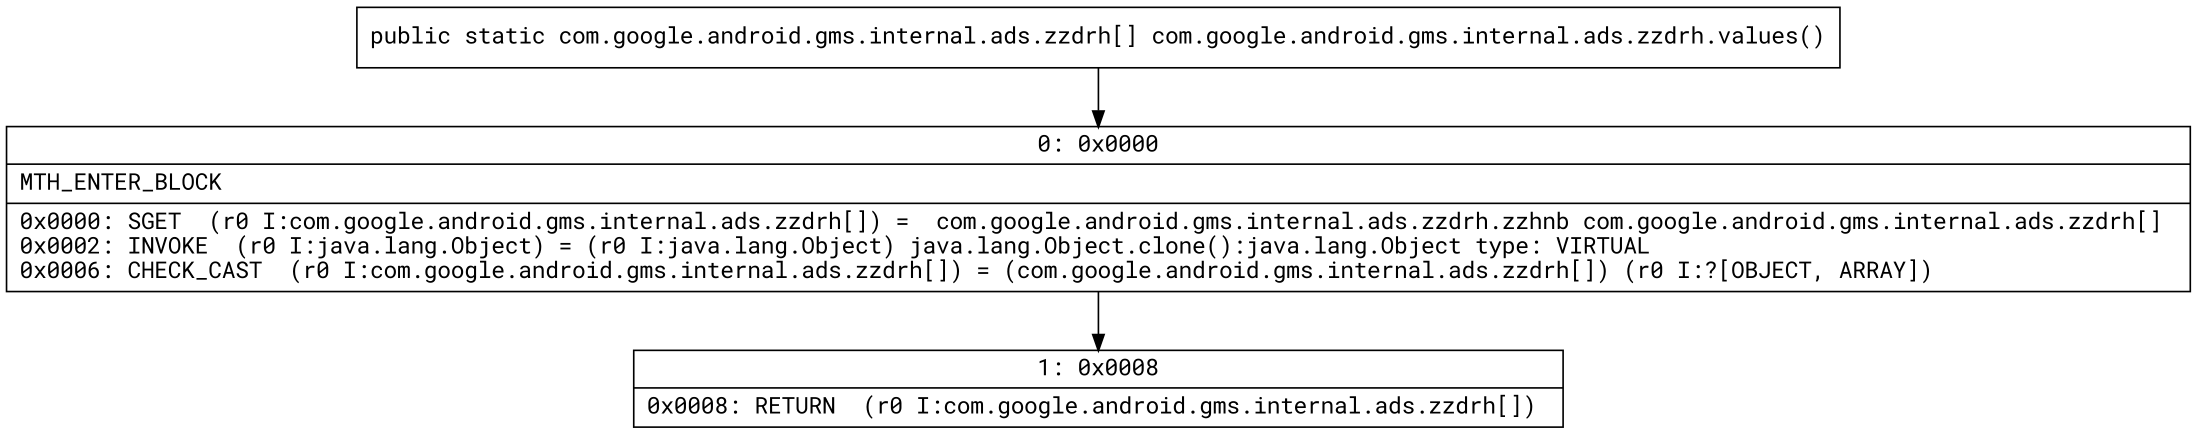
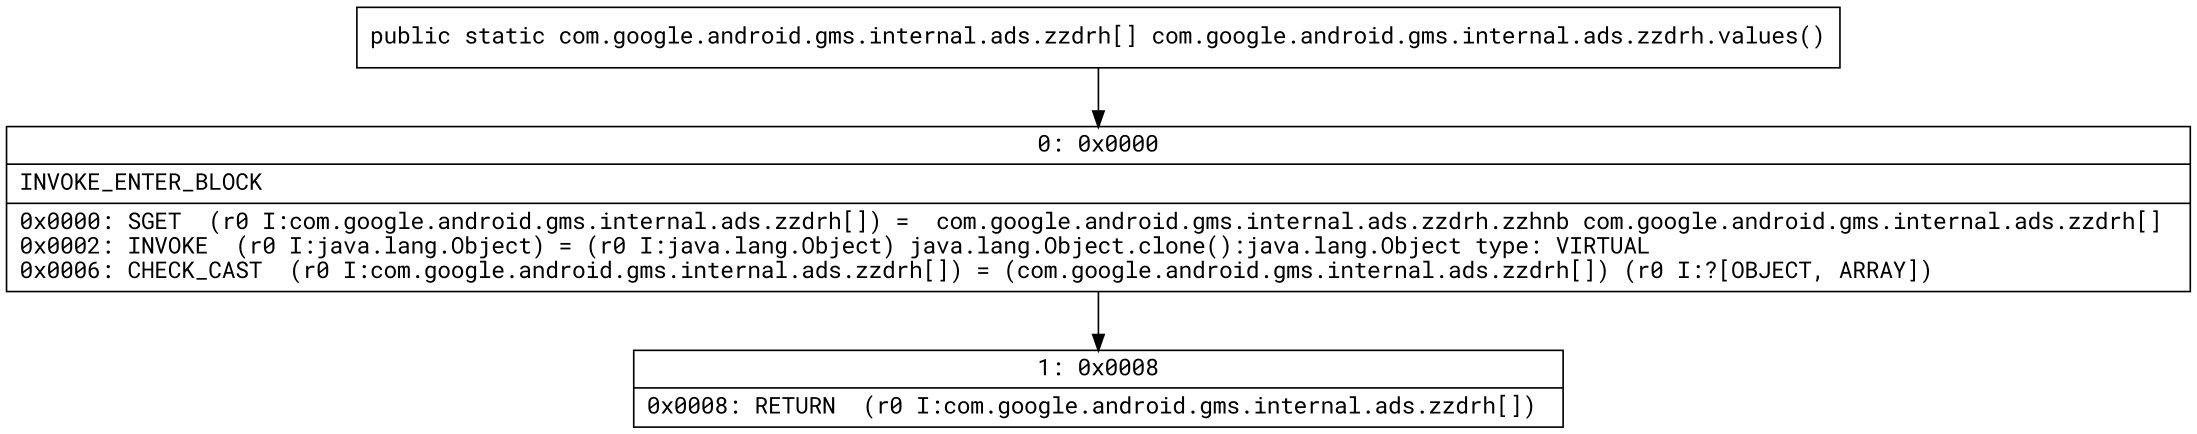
(121, 183) -> (141, 183)
